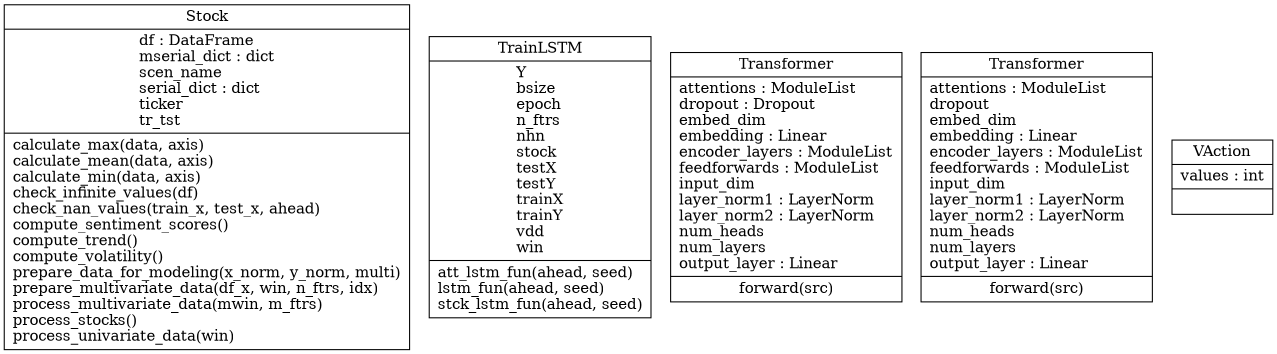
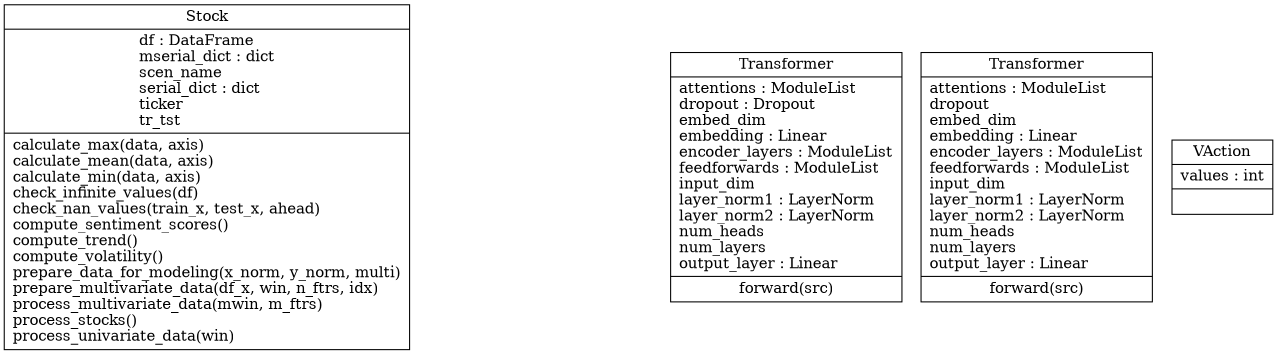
(540, 177) -> none
